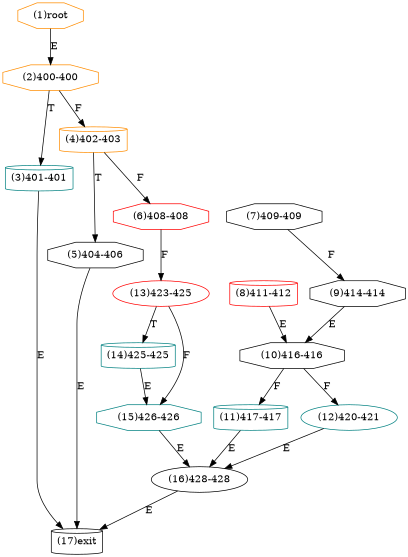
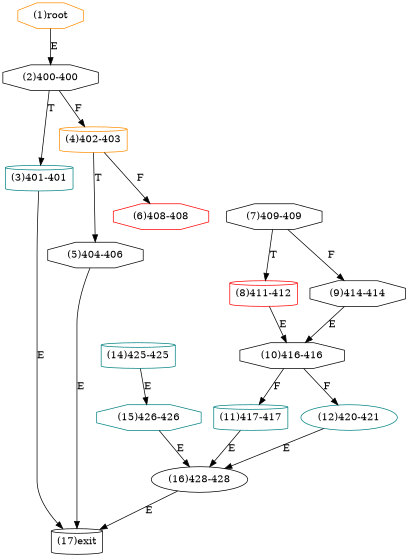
(51, 78) -> (51, 78)
none -> (269, 251)
(161, 294) -> none
